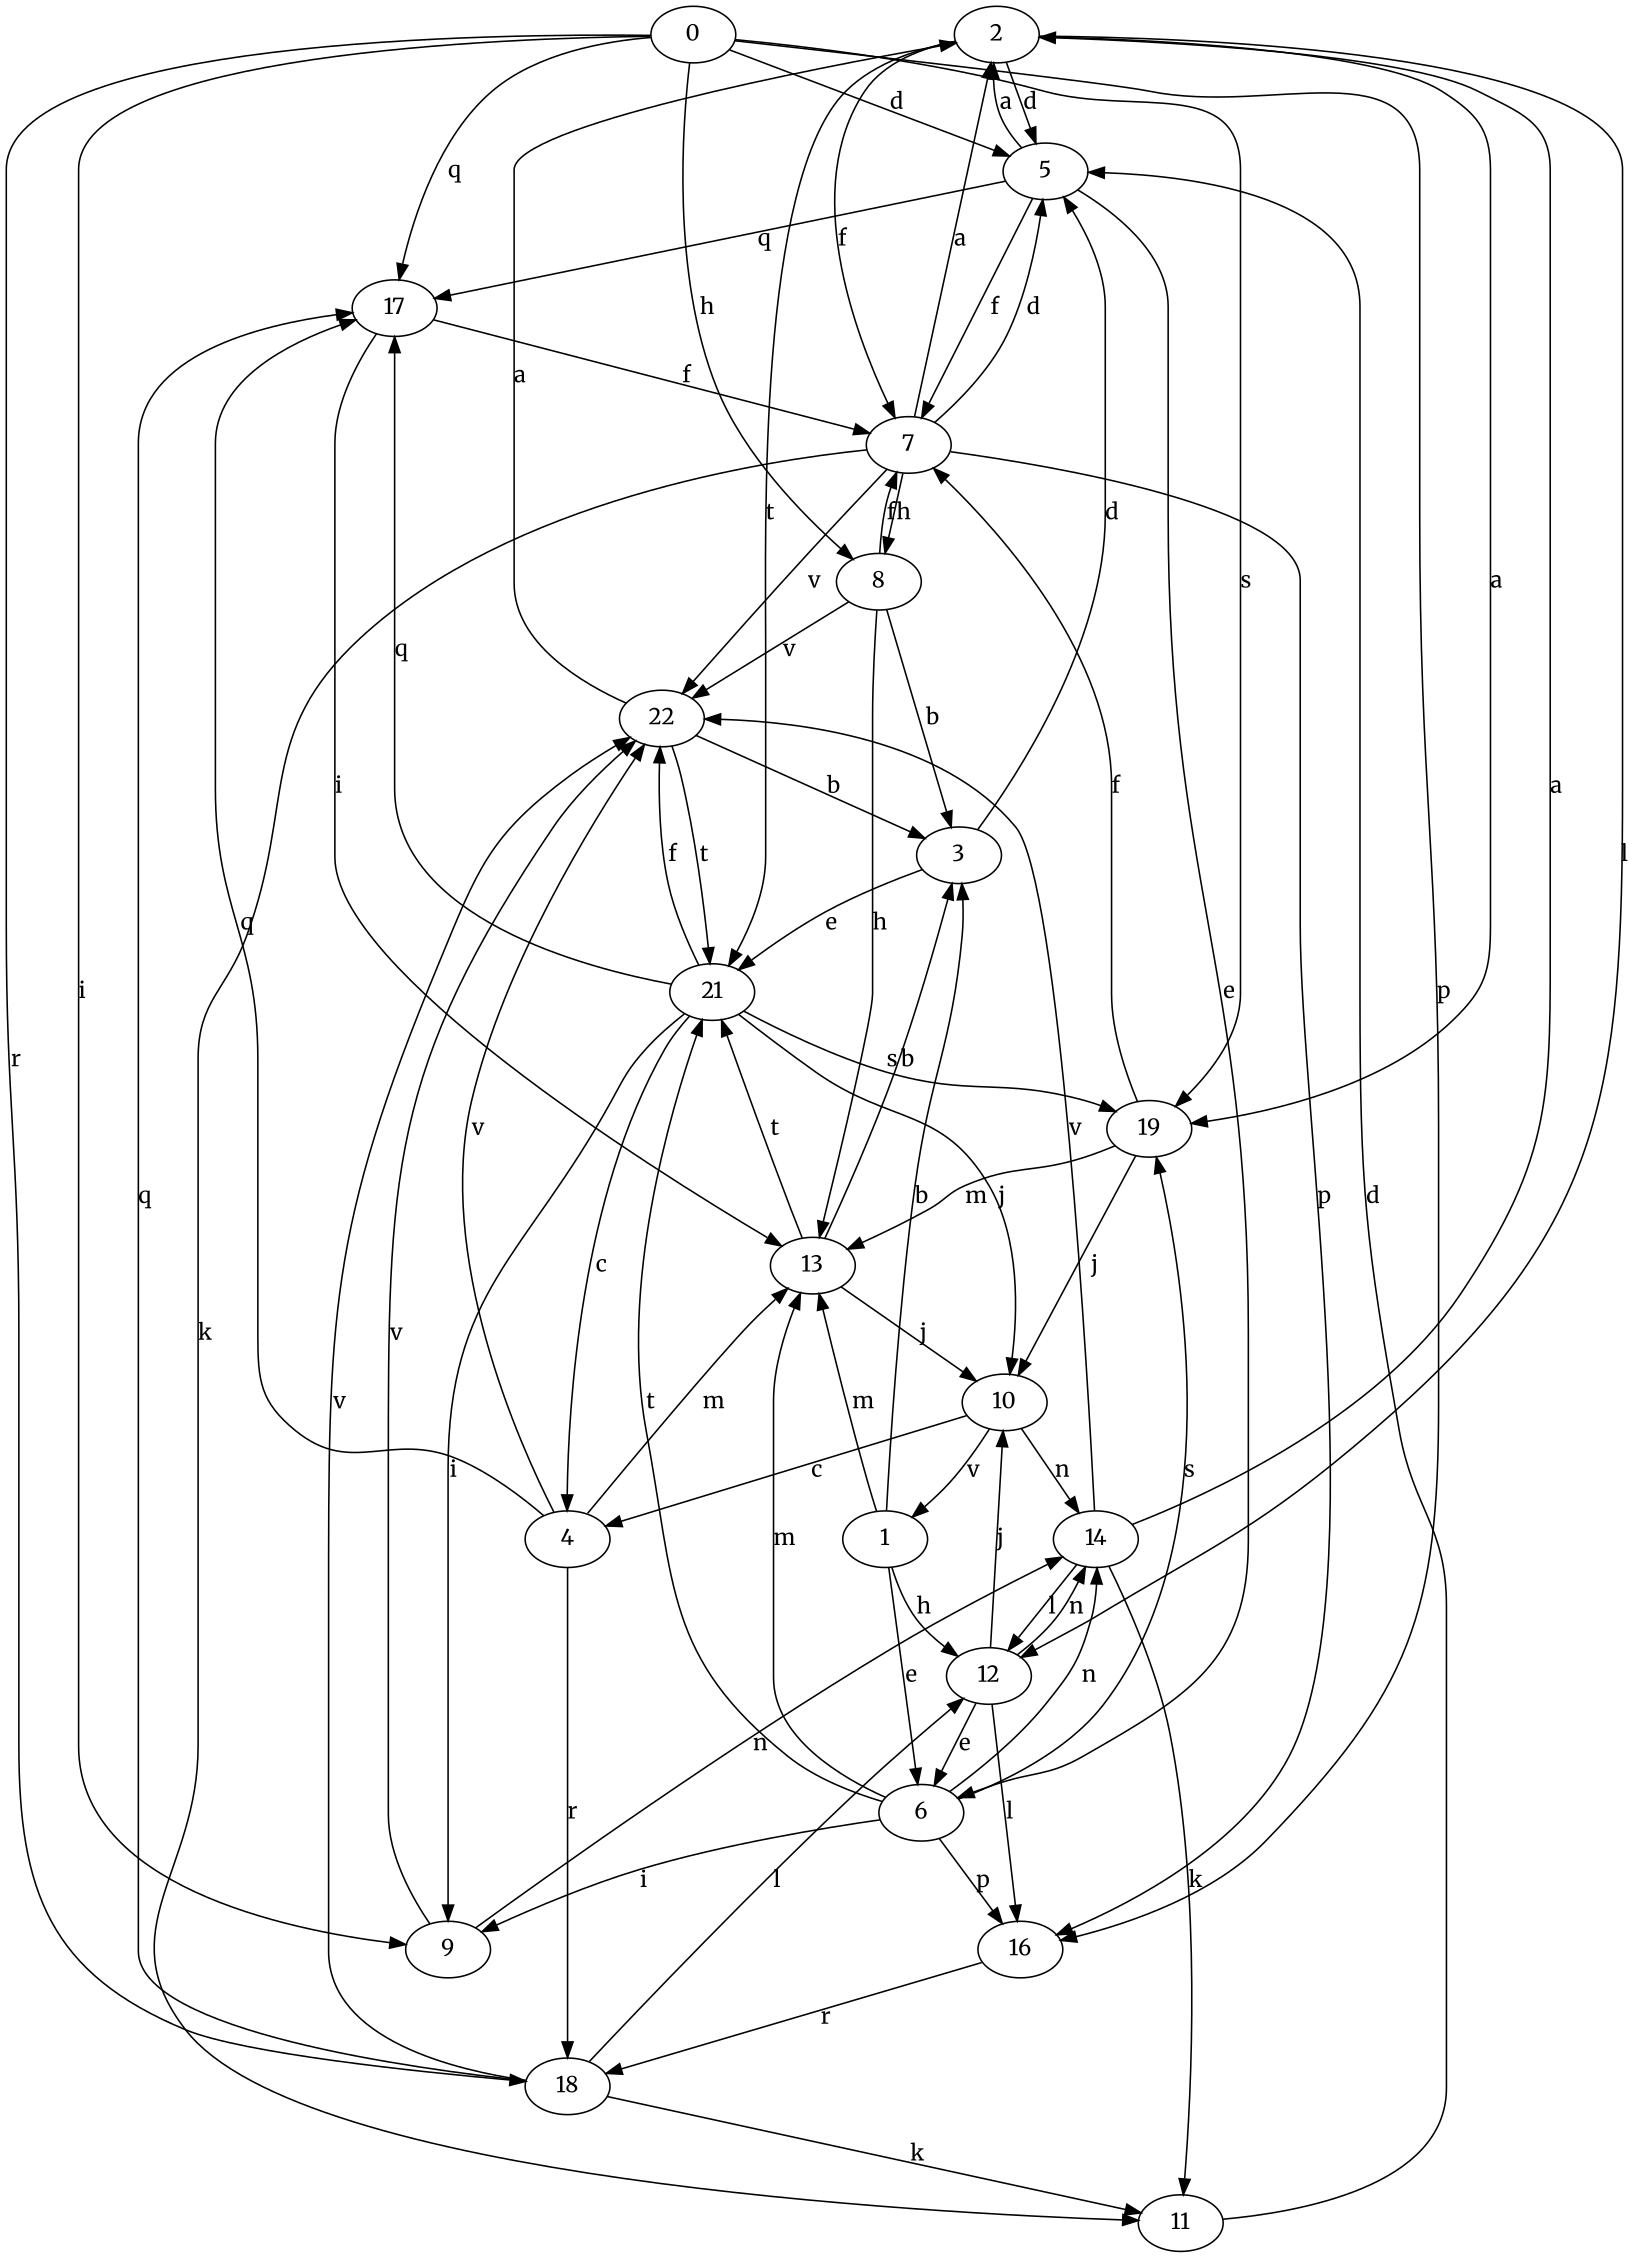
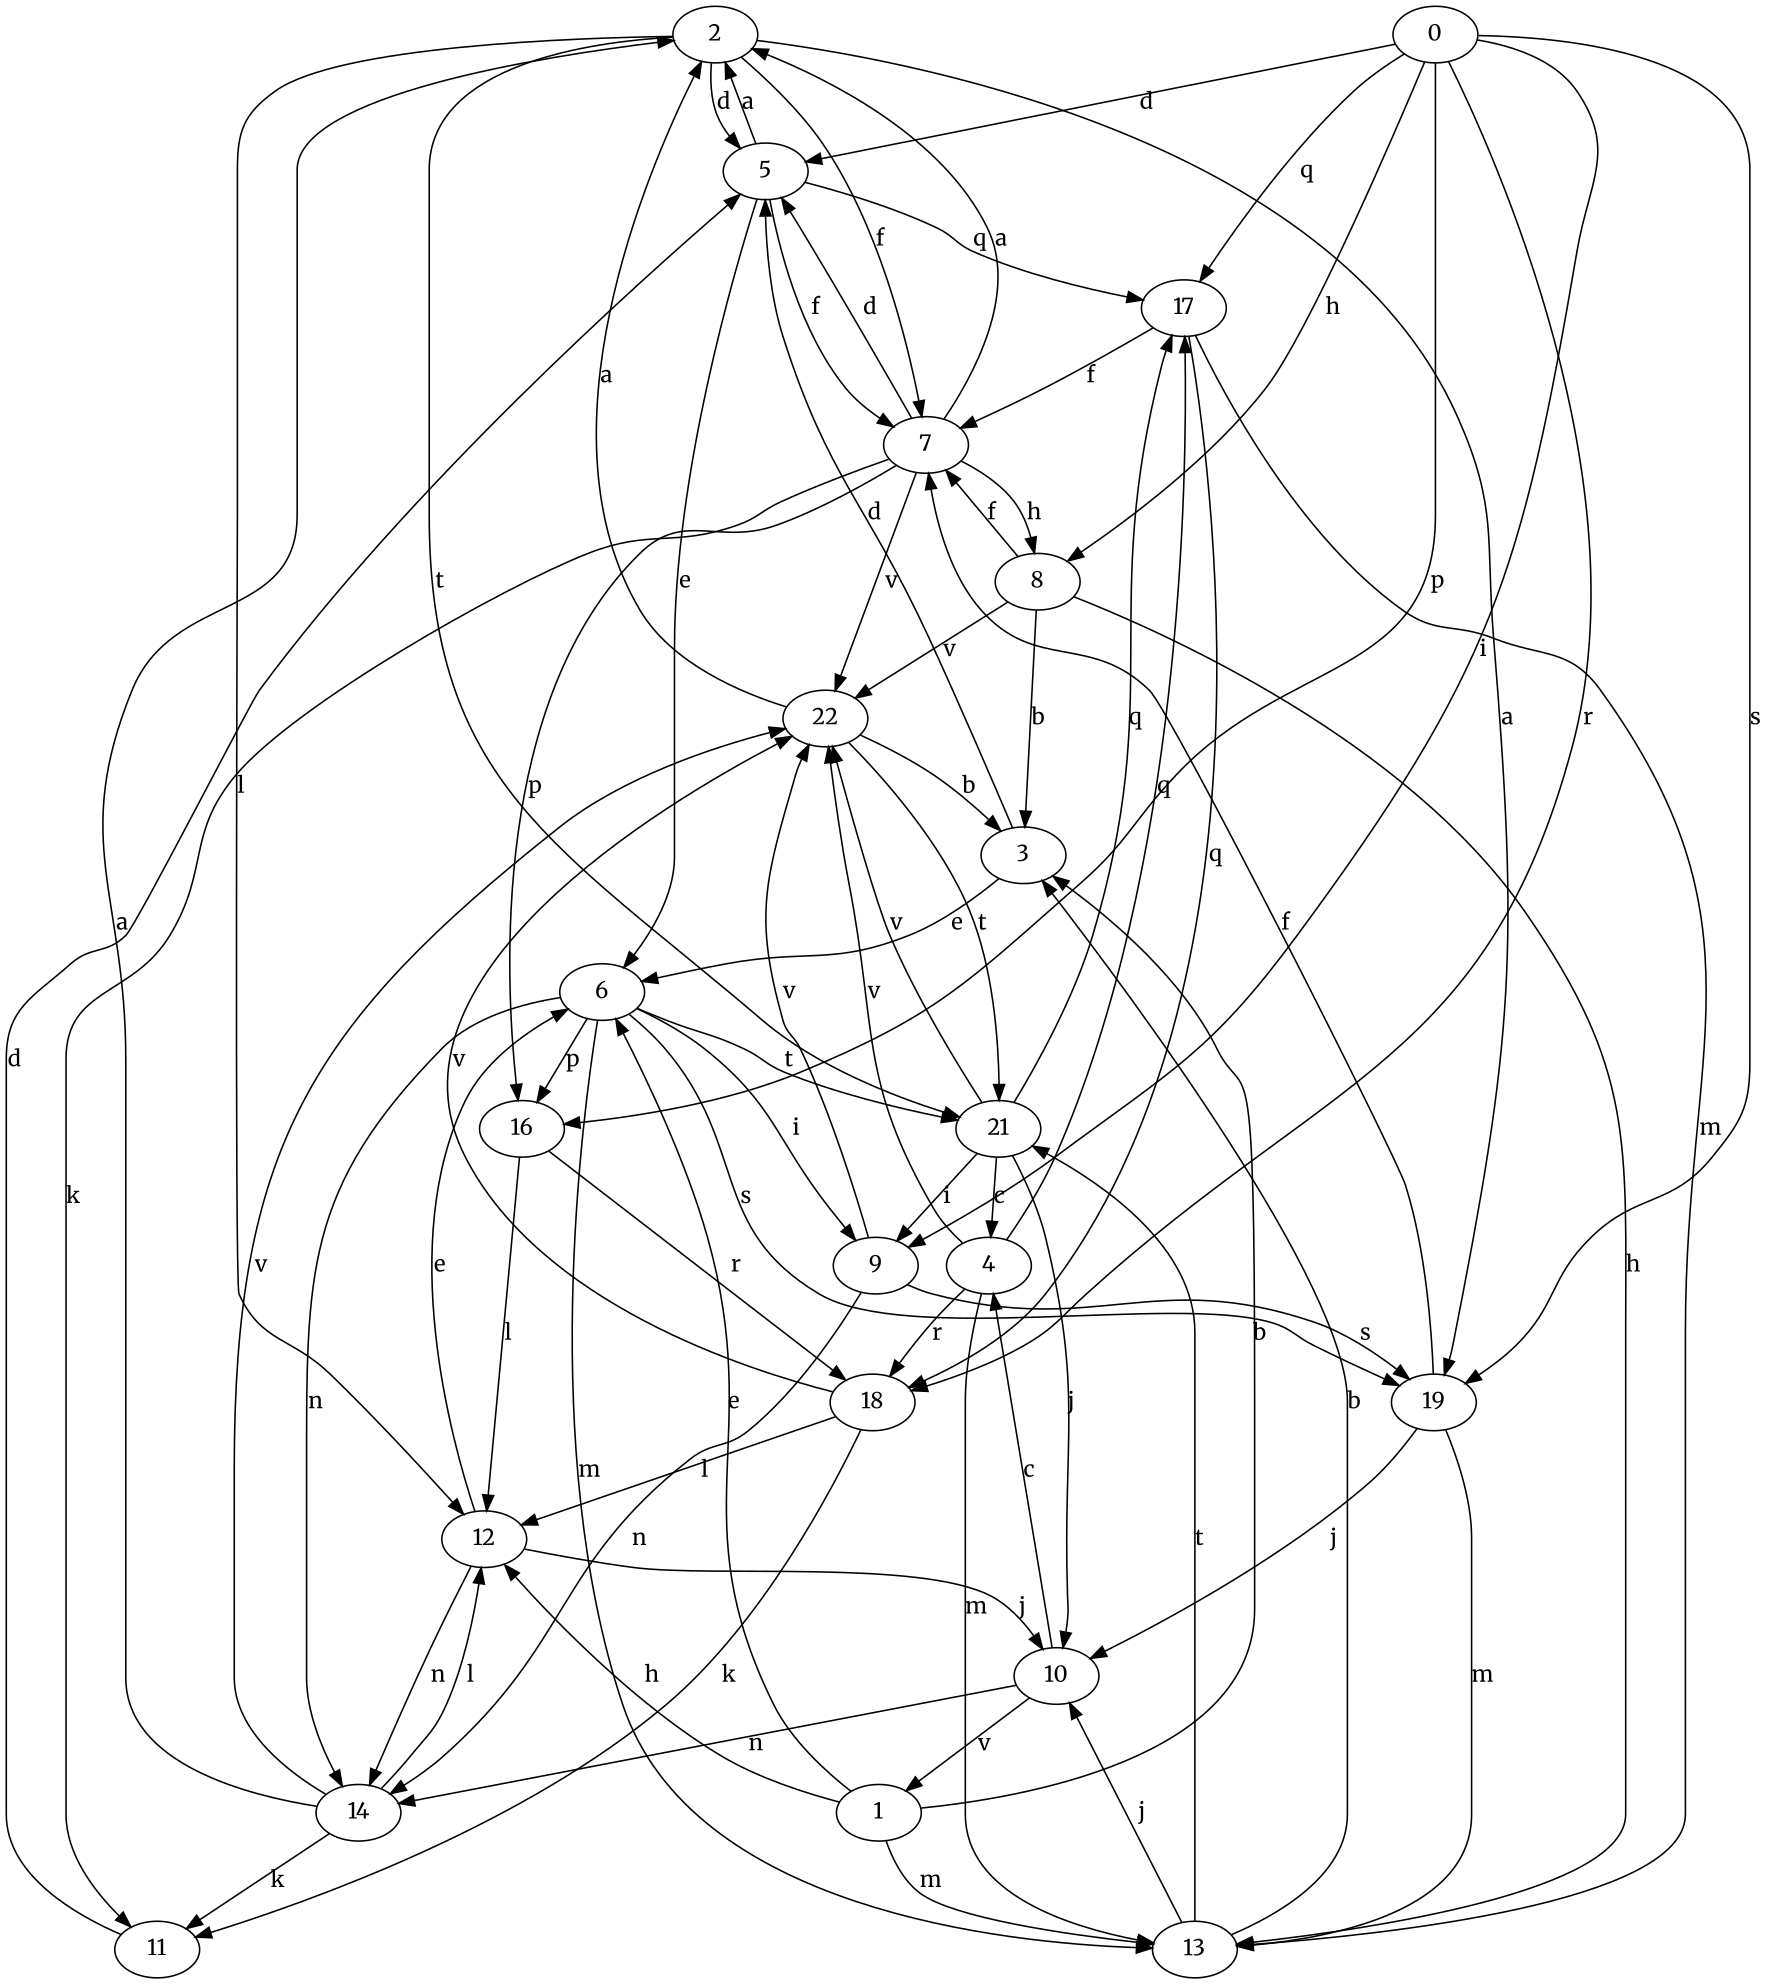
(339, 787) -> (1711, 1129)
(673, 855) -> (897, 924)
(833, 908) -> (837, 954)
(917, 1080) -> (1158, 1301)
(138, 1281) -> (1198, 906)
(1004, 1805) -> (504, 1326)
